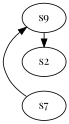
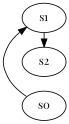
(44, 18) -> (44, 18)
(44, 106) -> (44, 106)
